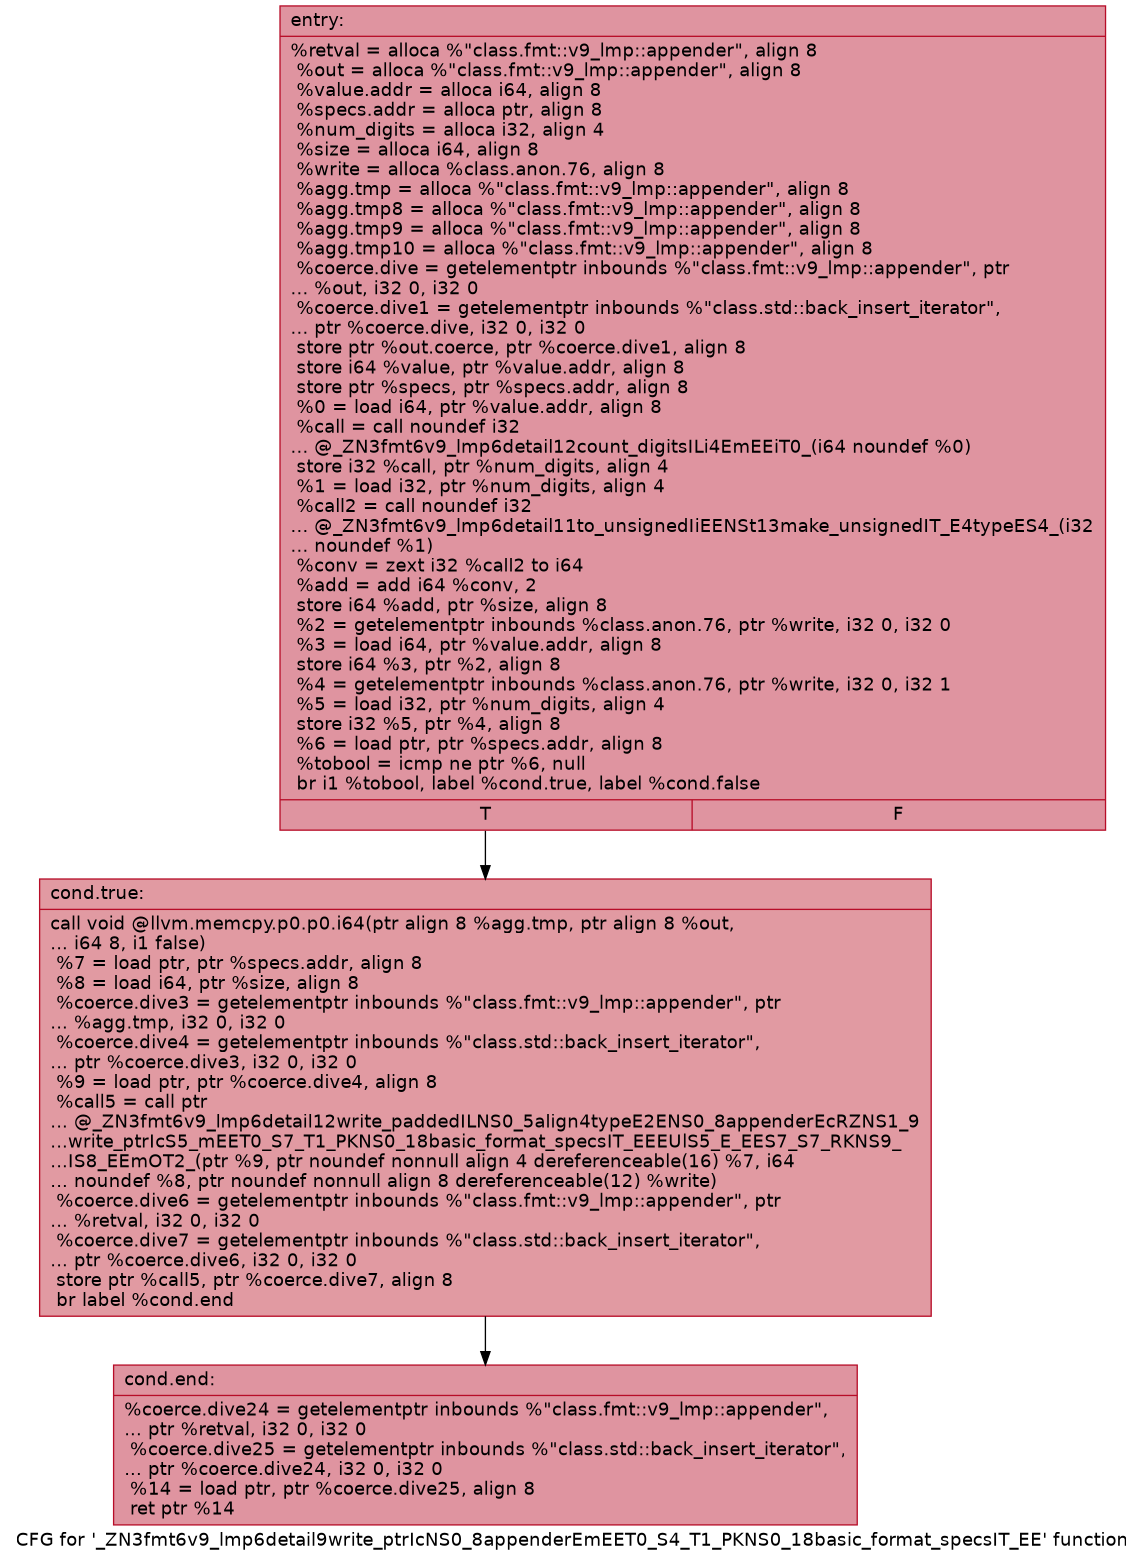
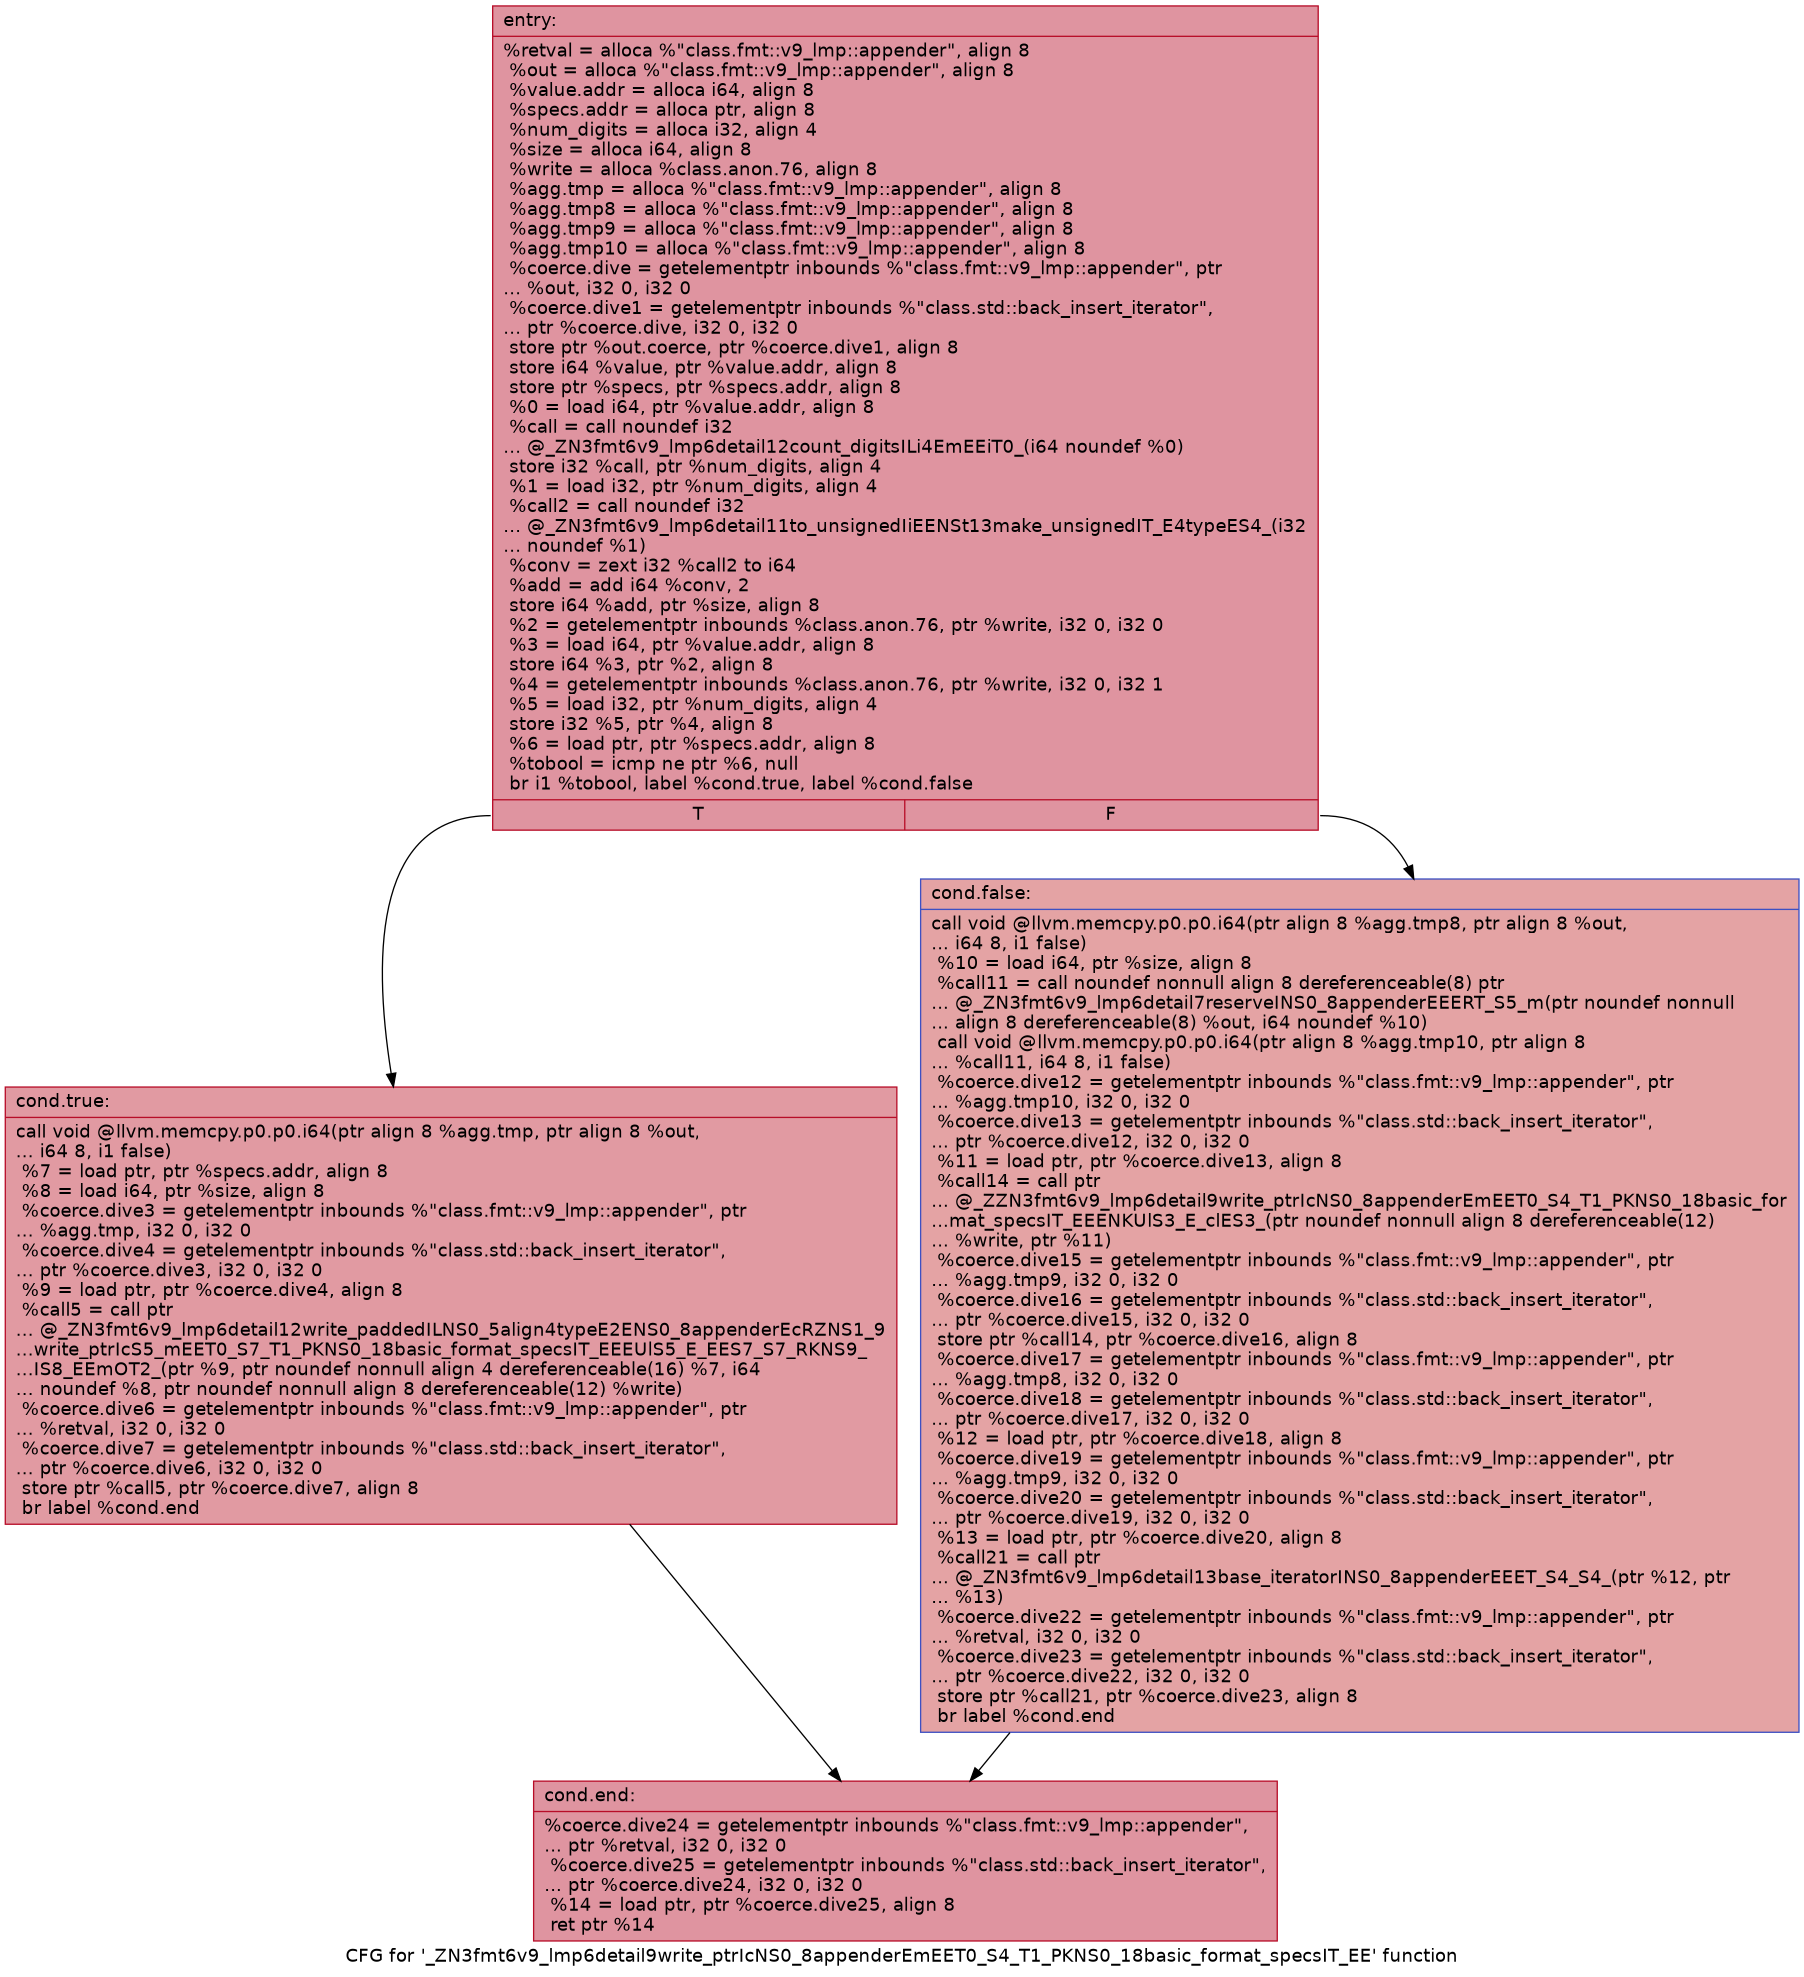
none -> (1360, 1306)
